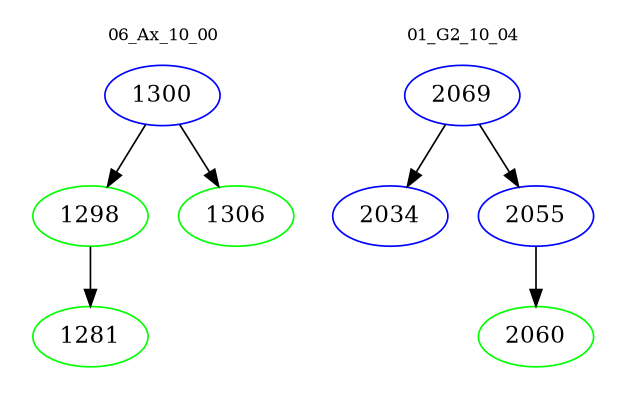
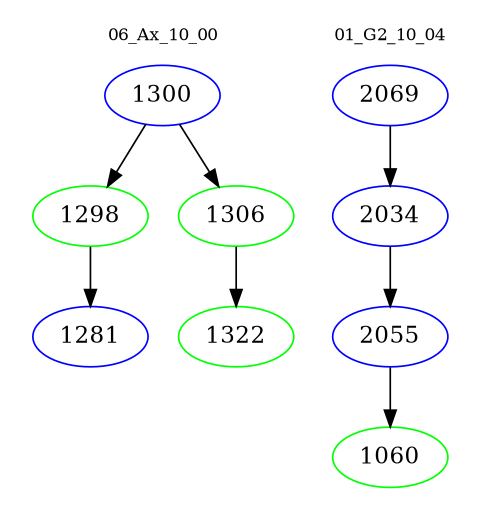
(494, 148) -> (390, 268)
(90, 337) -> (90, 337)
none -> (236, 337)
(536, 337) -> (390, 457)
